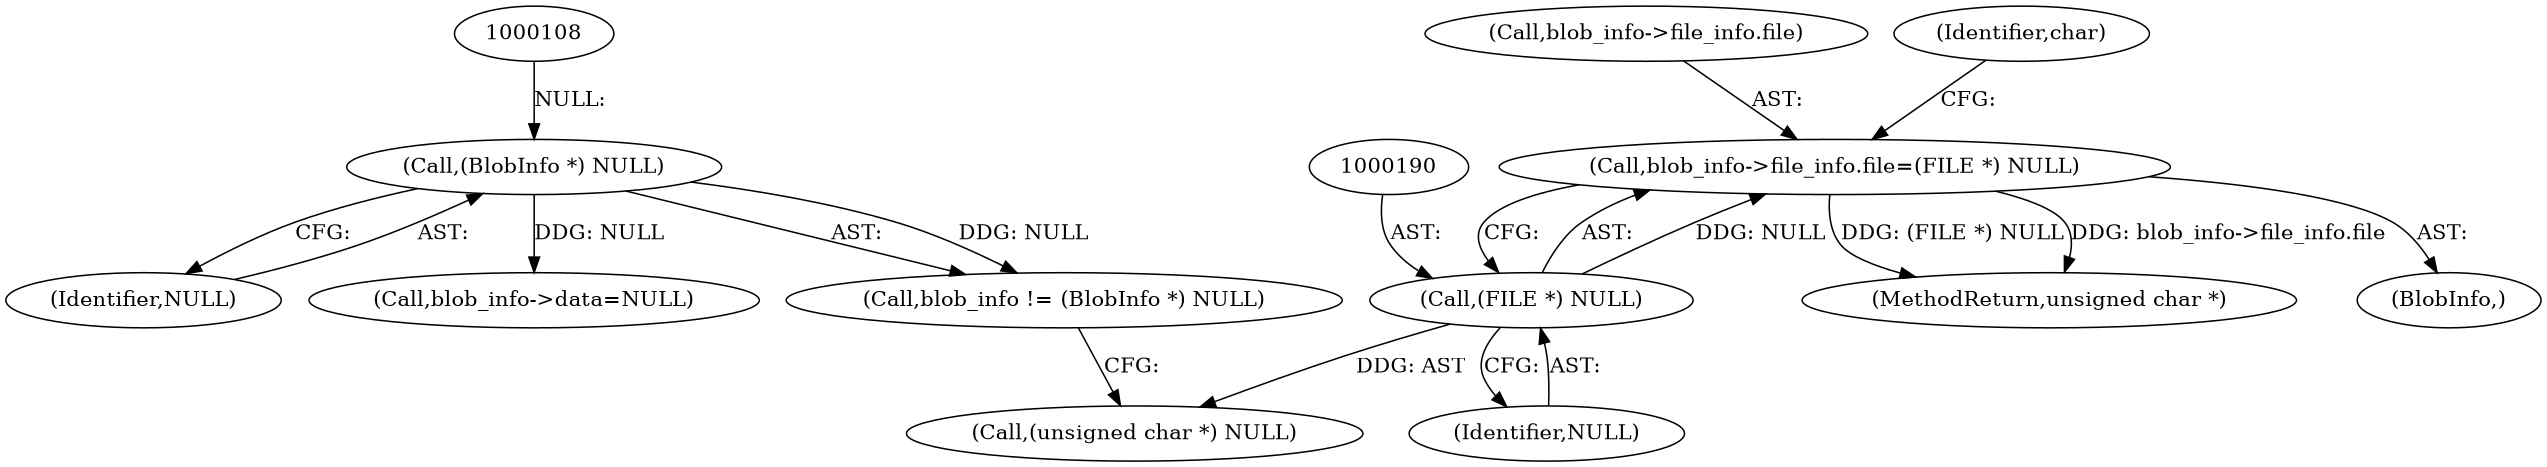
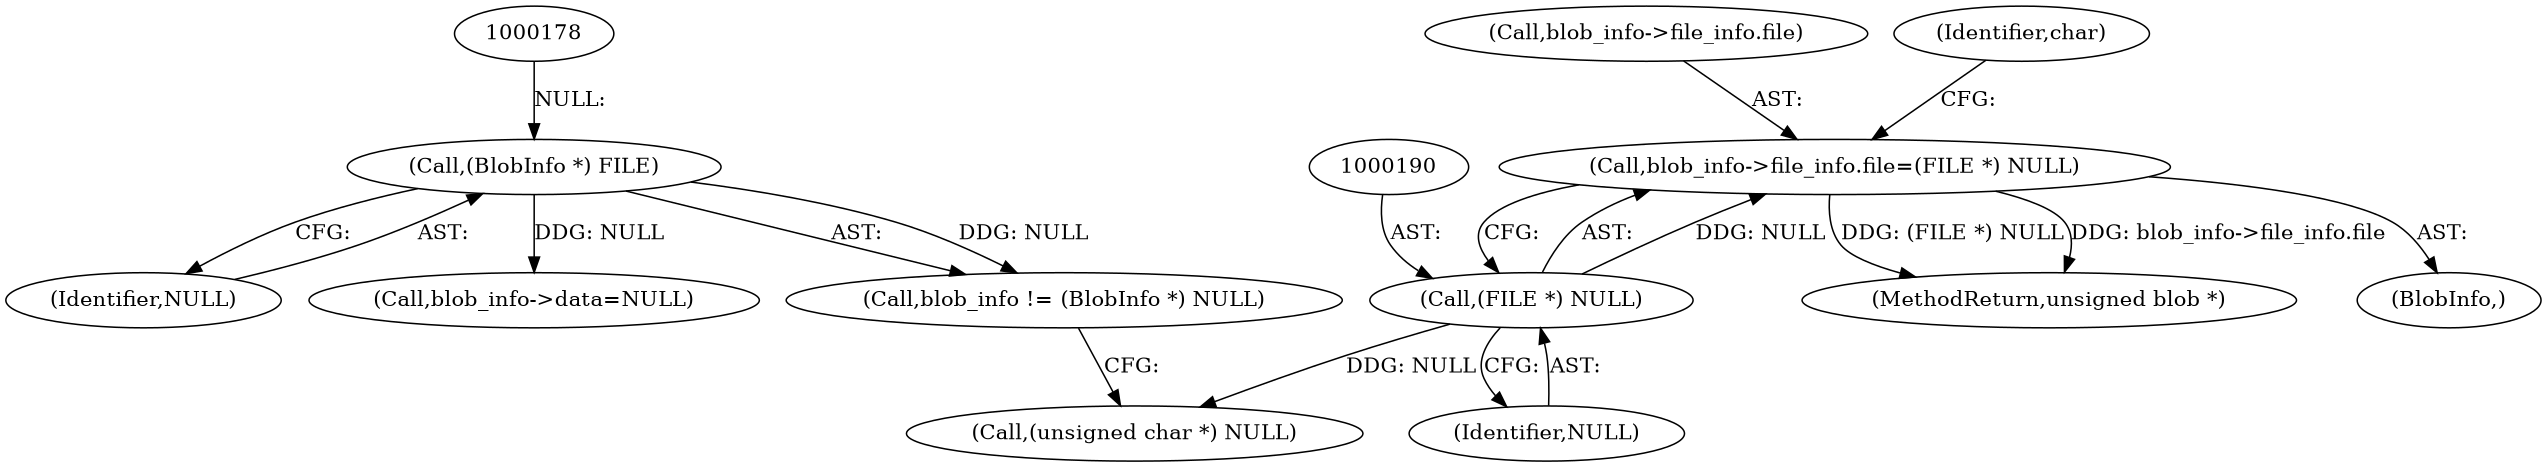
(534, 34) -> (534, 34)
(534, 167) -> (534, 167)
(2049, 300) -> (2049, 300)
(1411, 367) -> (1411, 367)
